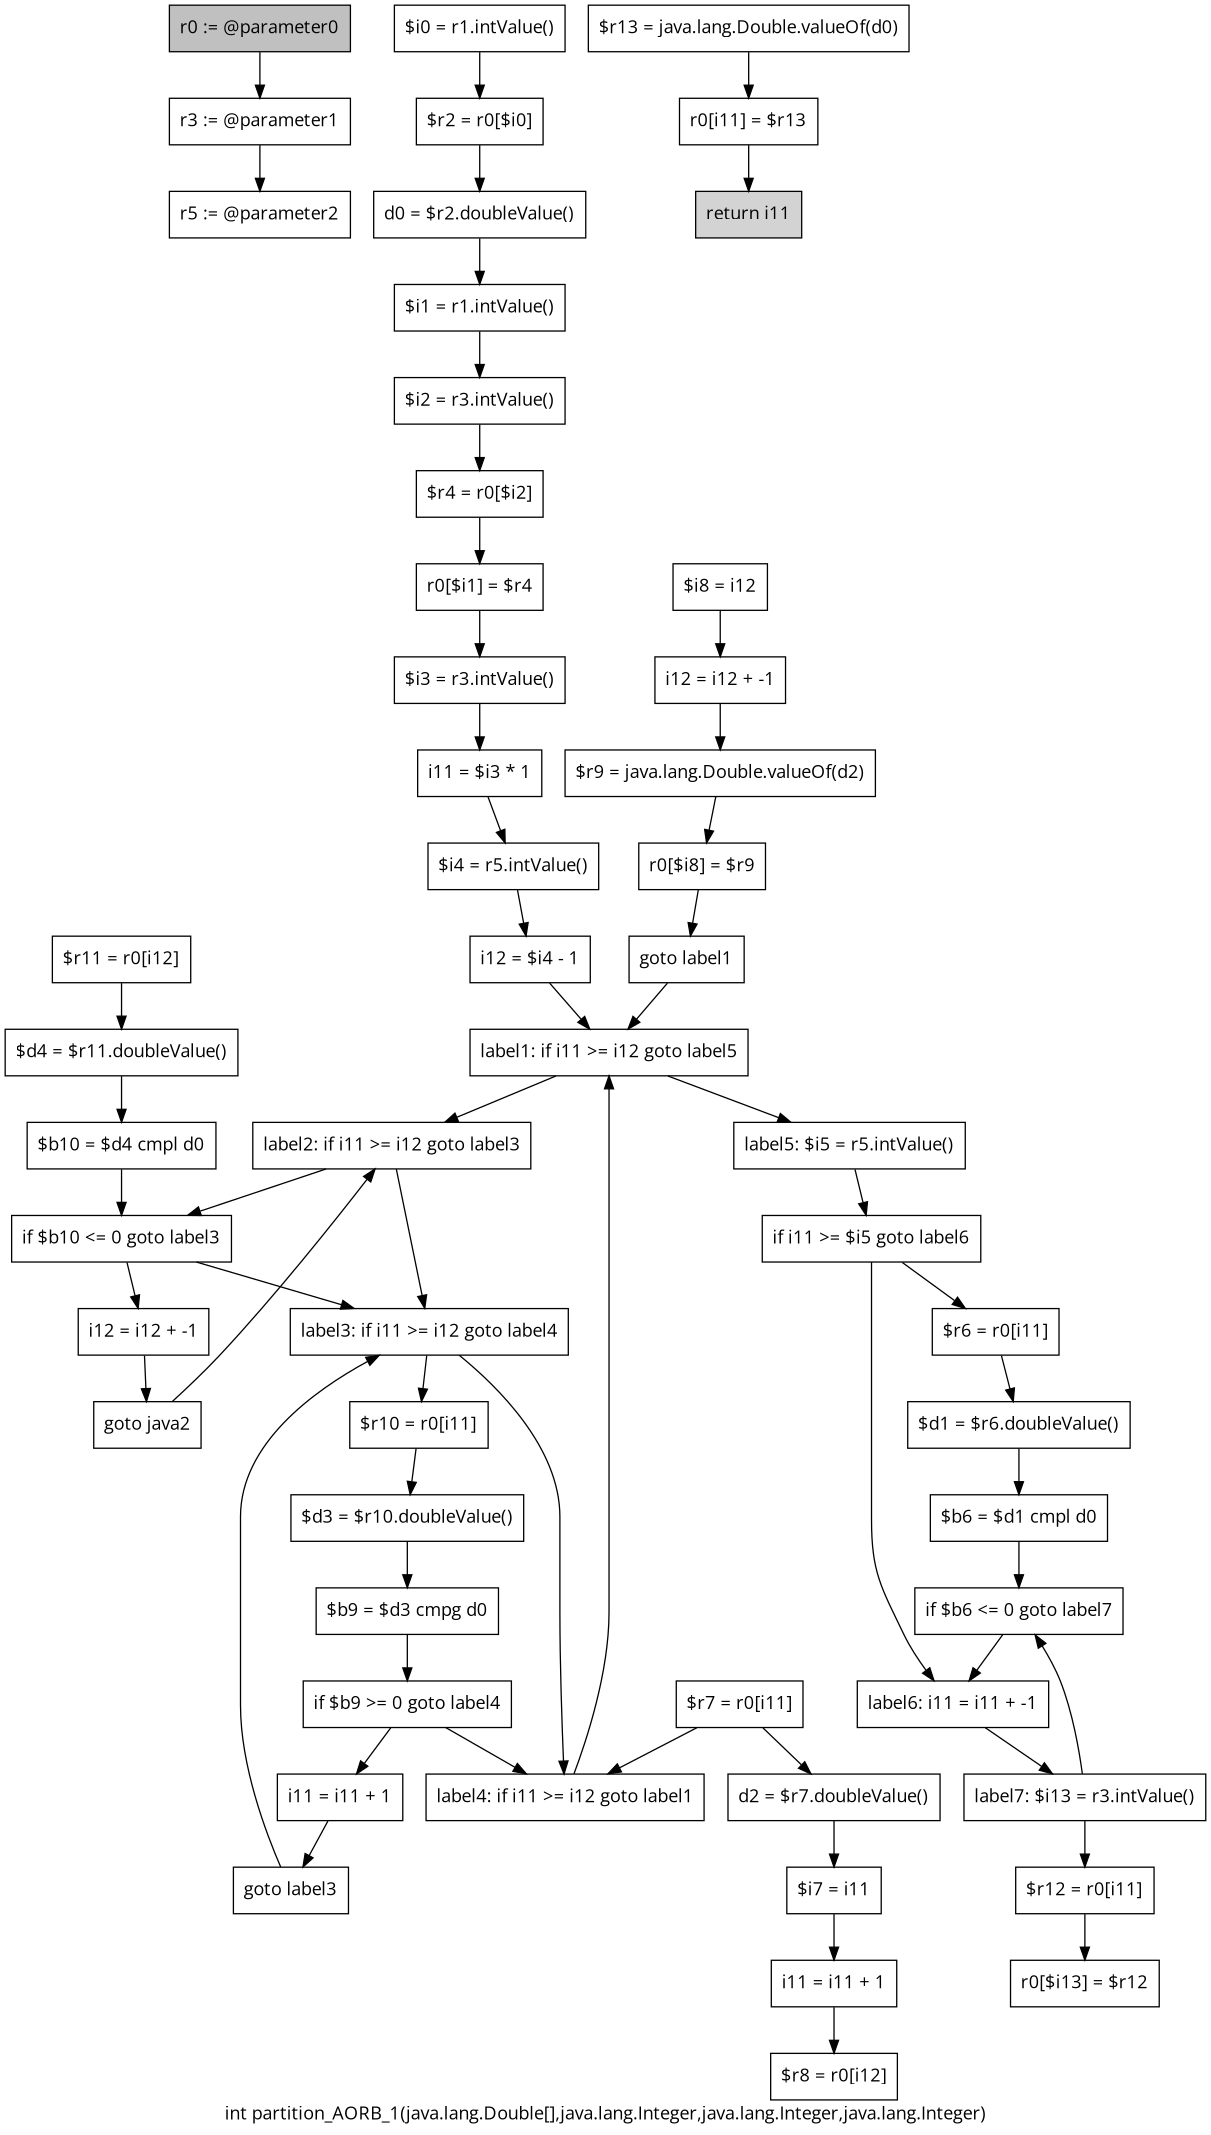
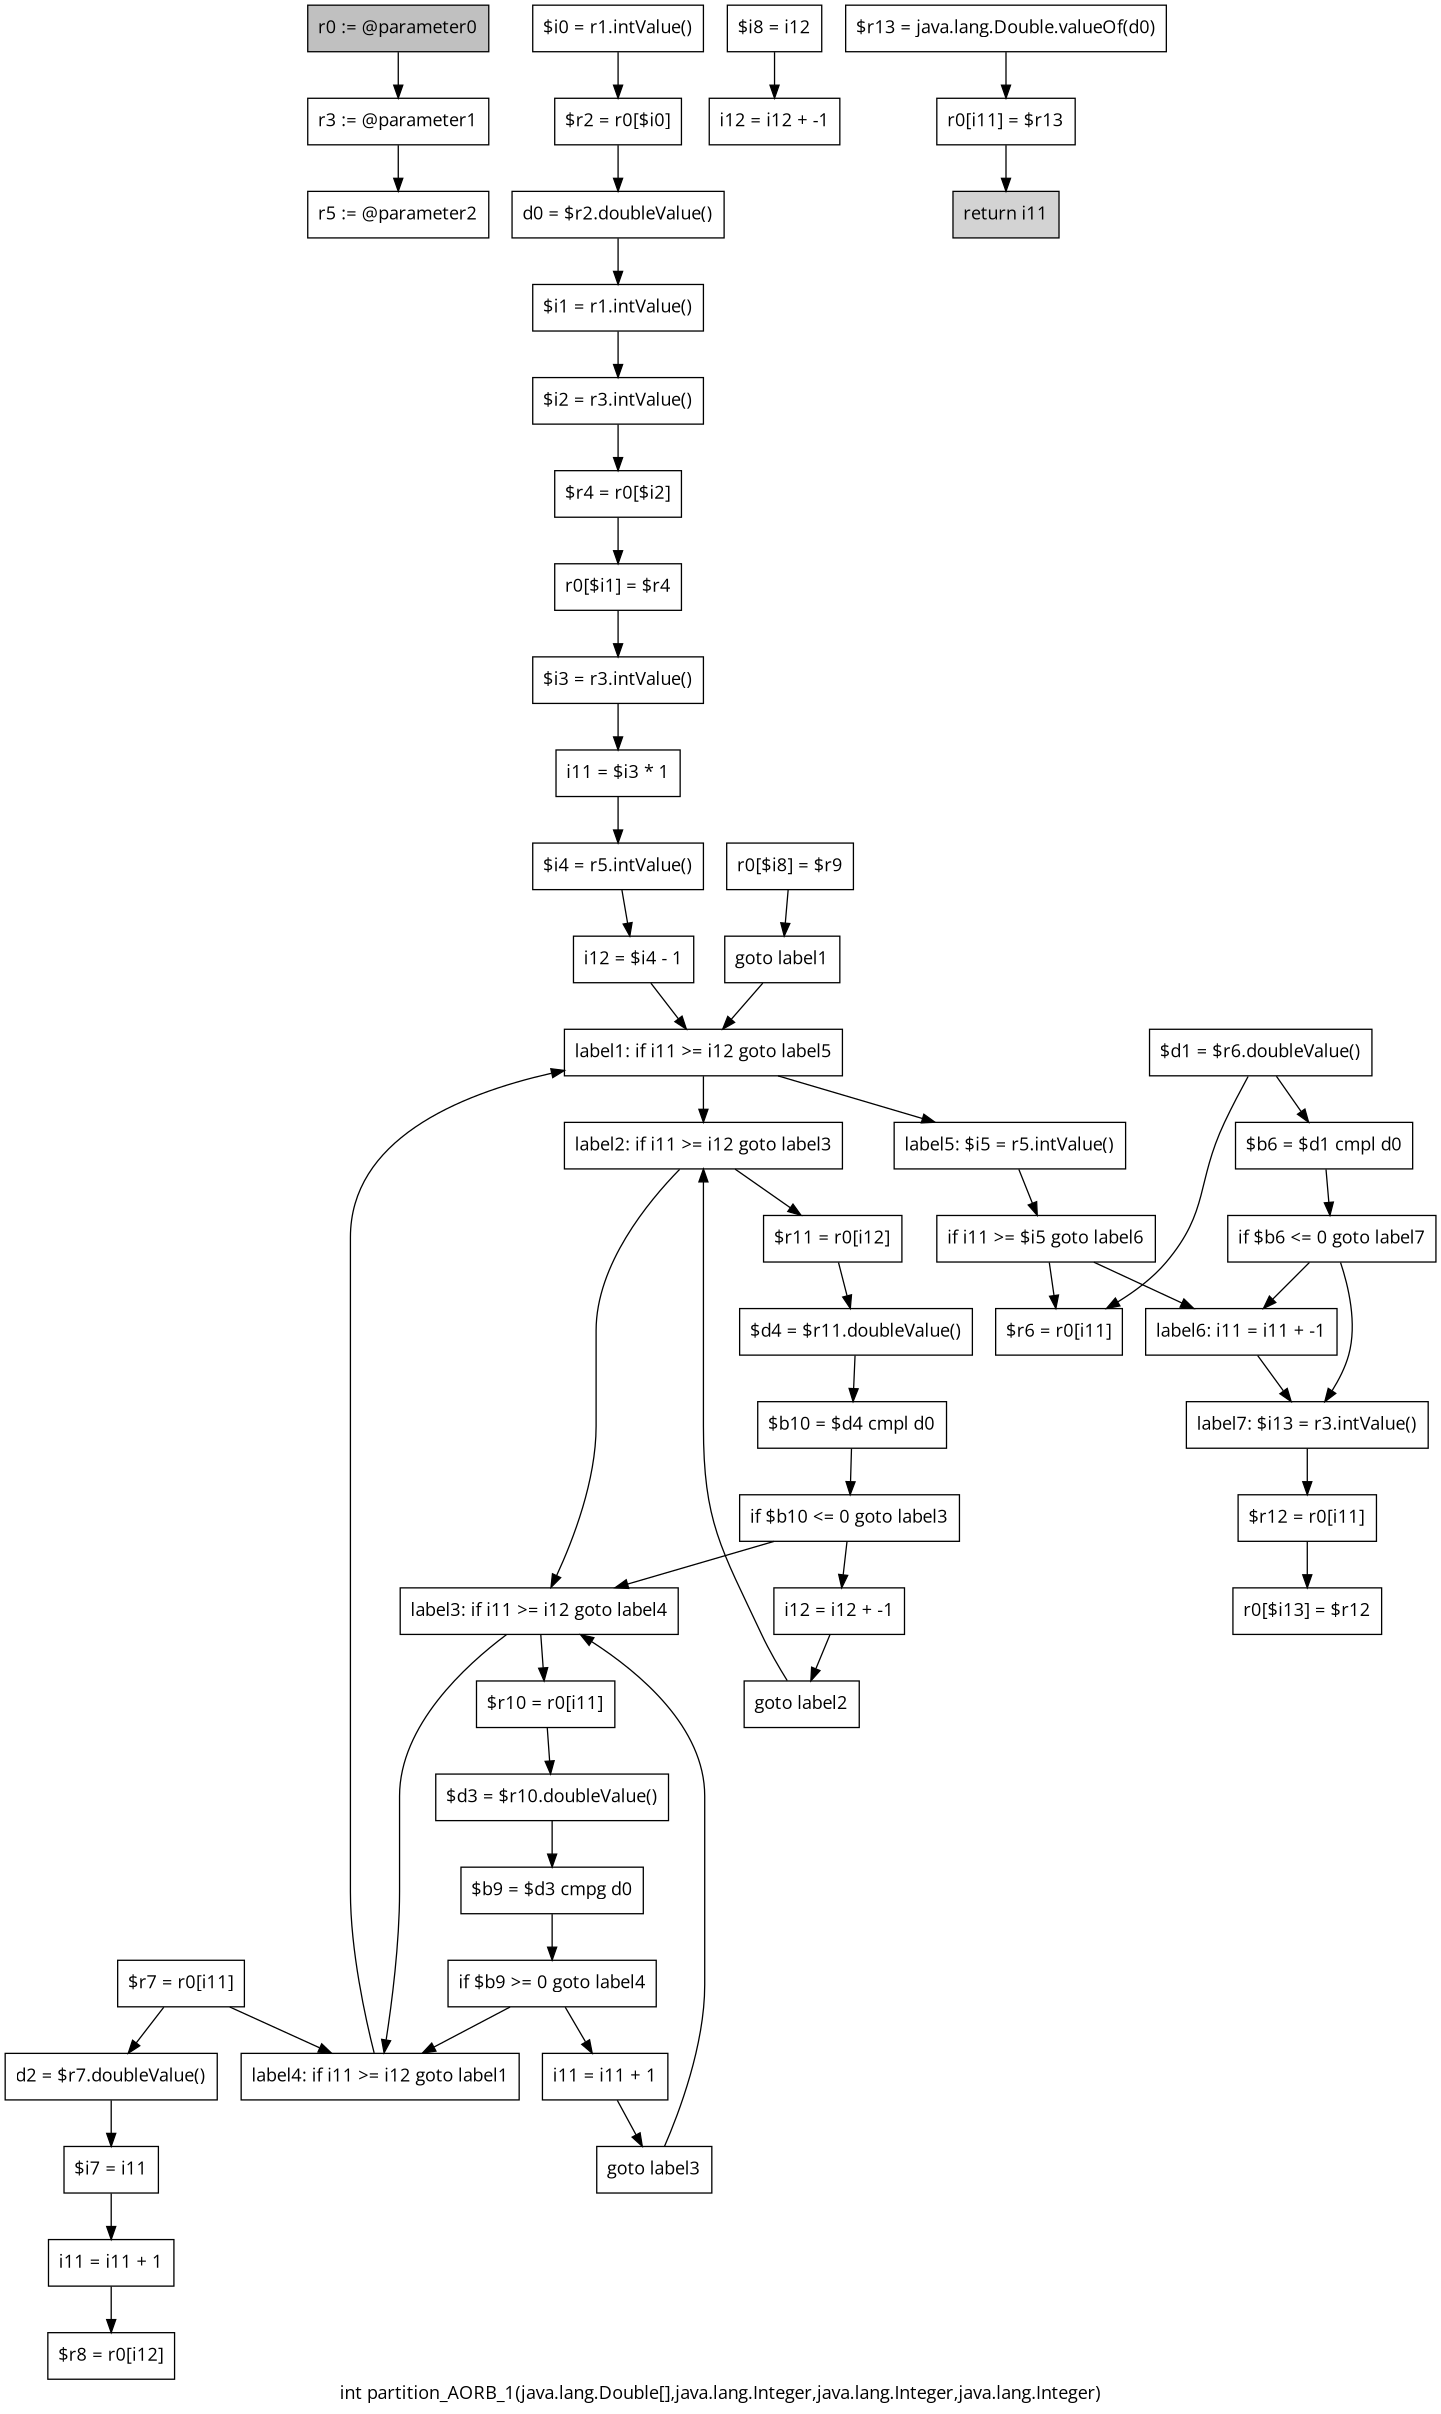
(720, 773) -> none
(263, 1190) -> (763, 1188)
(1006, 1372) -> (1199, 1200)
(147, 1425) -> (802, 1704)
(1069, 1708) -> (1352, 1328)
